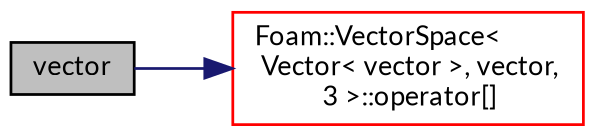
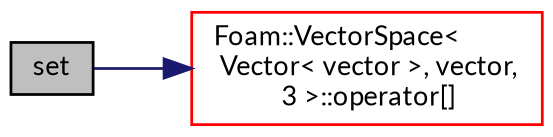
(73, 68) -> (52, 68)
